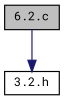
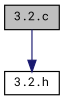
(32, 17) -> (32, 17)
